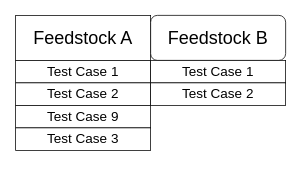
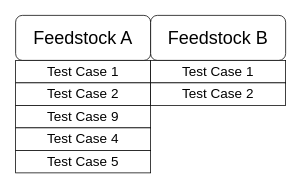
(83, 38) -> (83, 38)
(83, 139) -> (83, 139)
none -> (83, 162)
